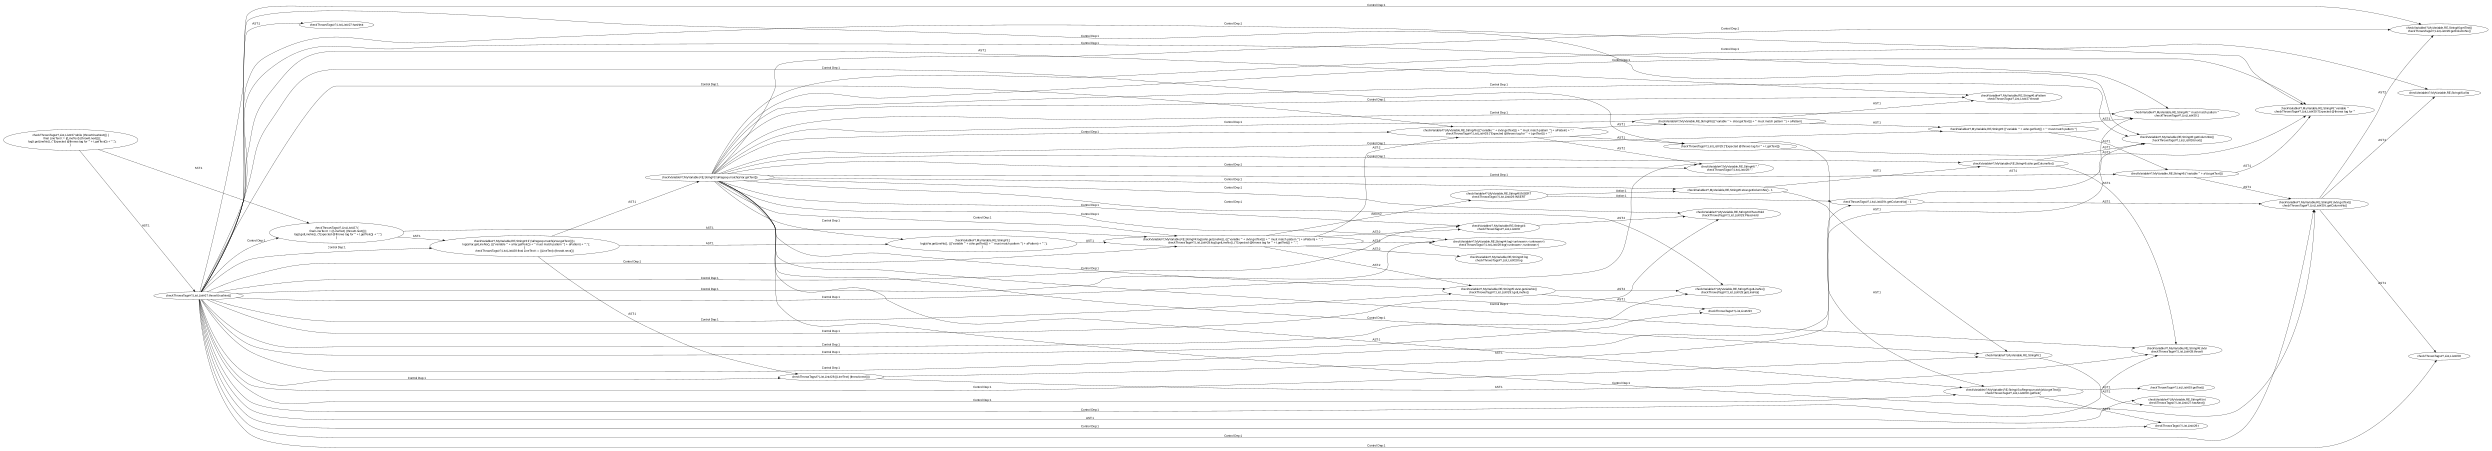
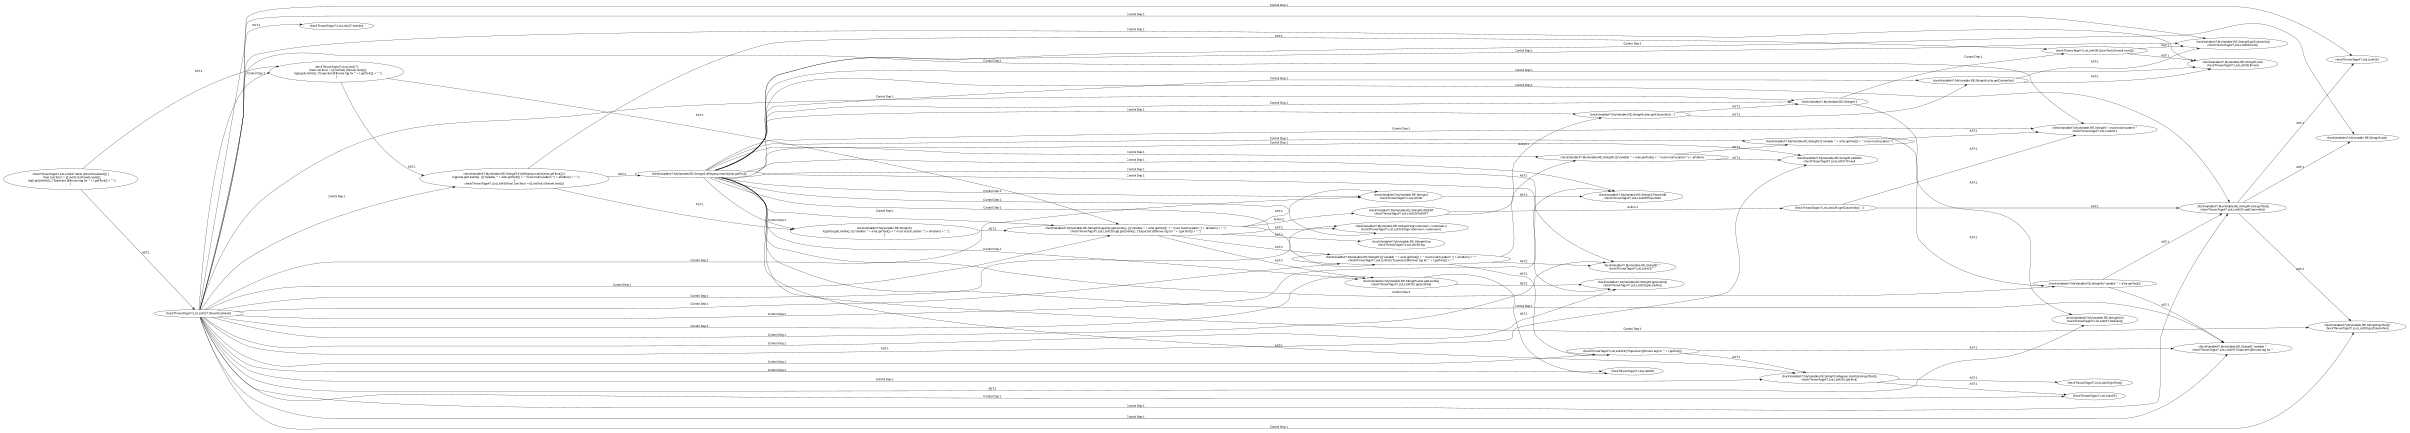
(1064, 365) -> none
(466, 380) -> (1949, 68)
